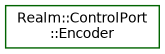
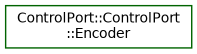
(82, 27) -> (99, 27)
